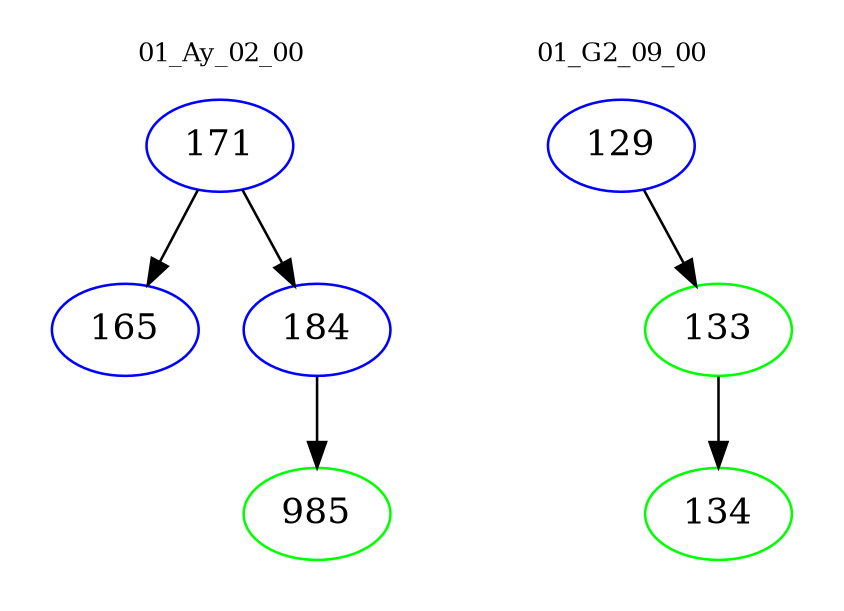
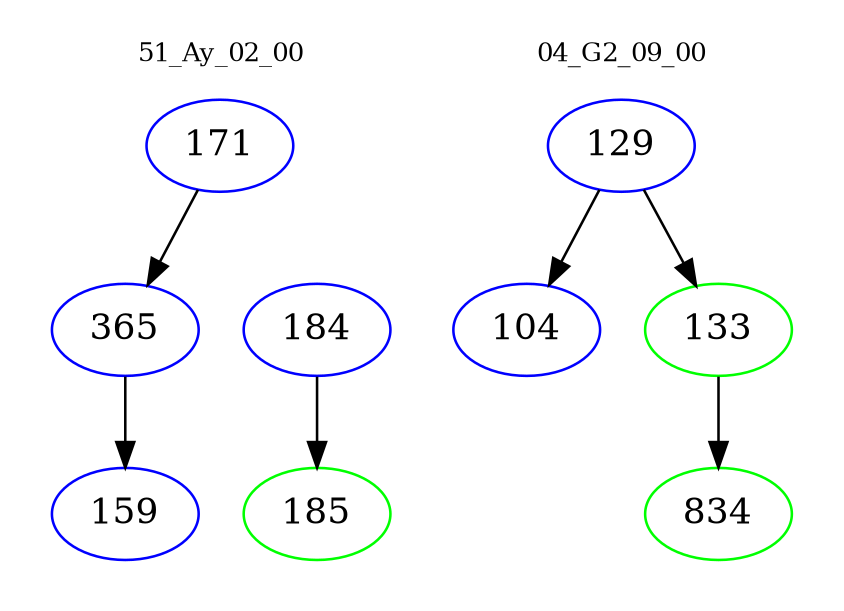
(221, 55) -> (221, 55)
(623, 55) -> (623, 55)
(262, 226) -> none
(125, 330) -> (125, 330)
none -> (527, 330)
none -> (125, 514)
(317, 514) -> (317, 514)
(719, 514) -> (719, 514)
